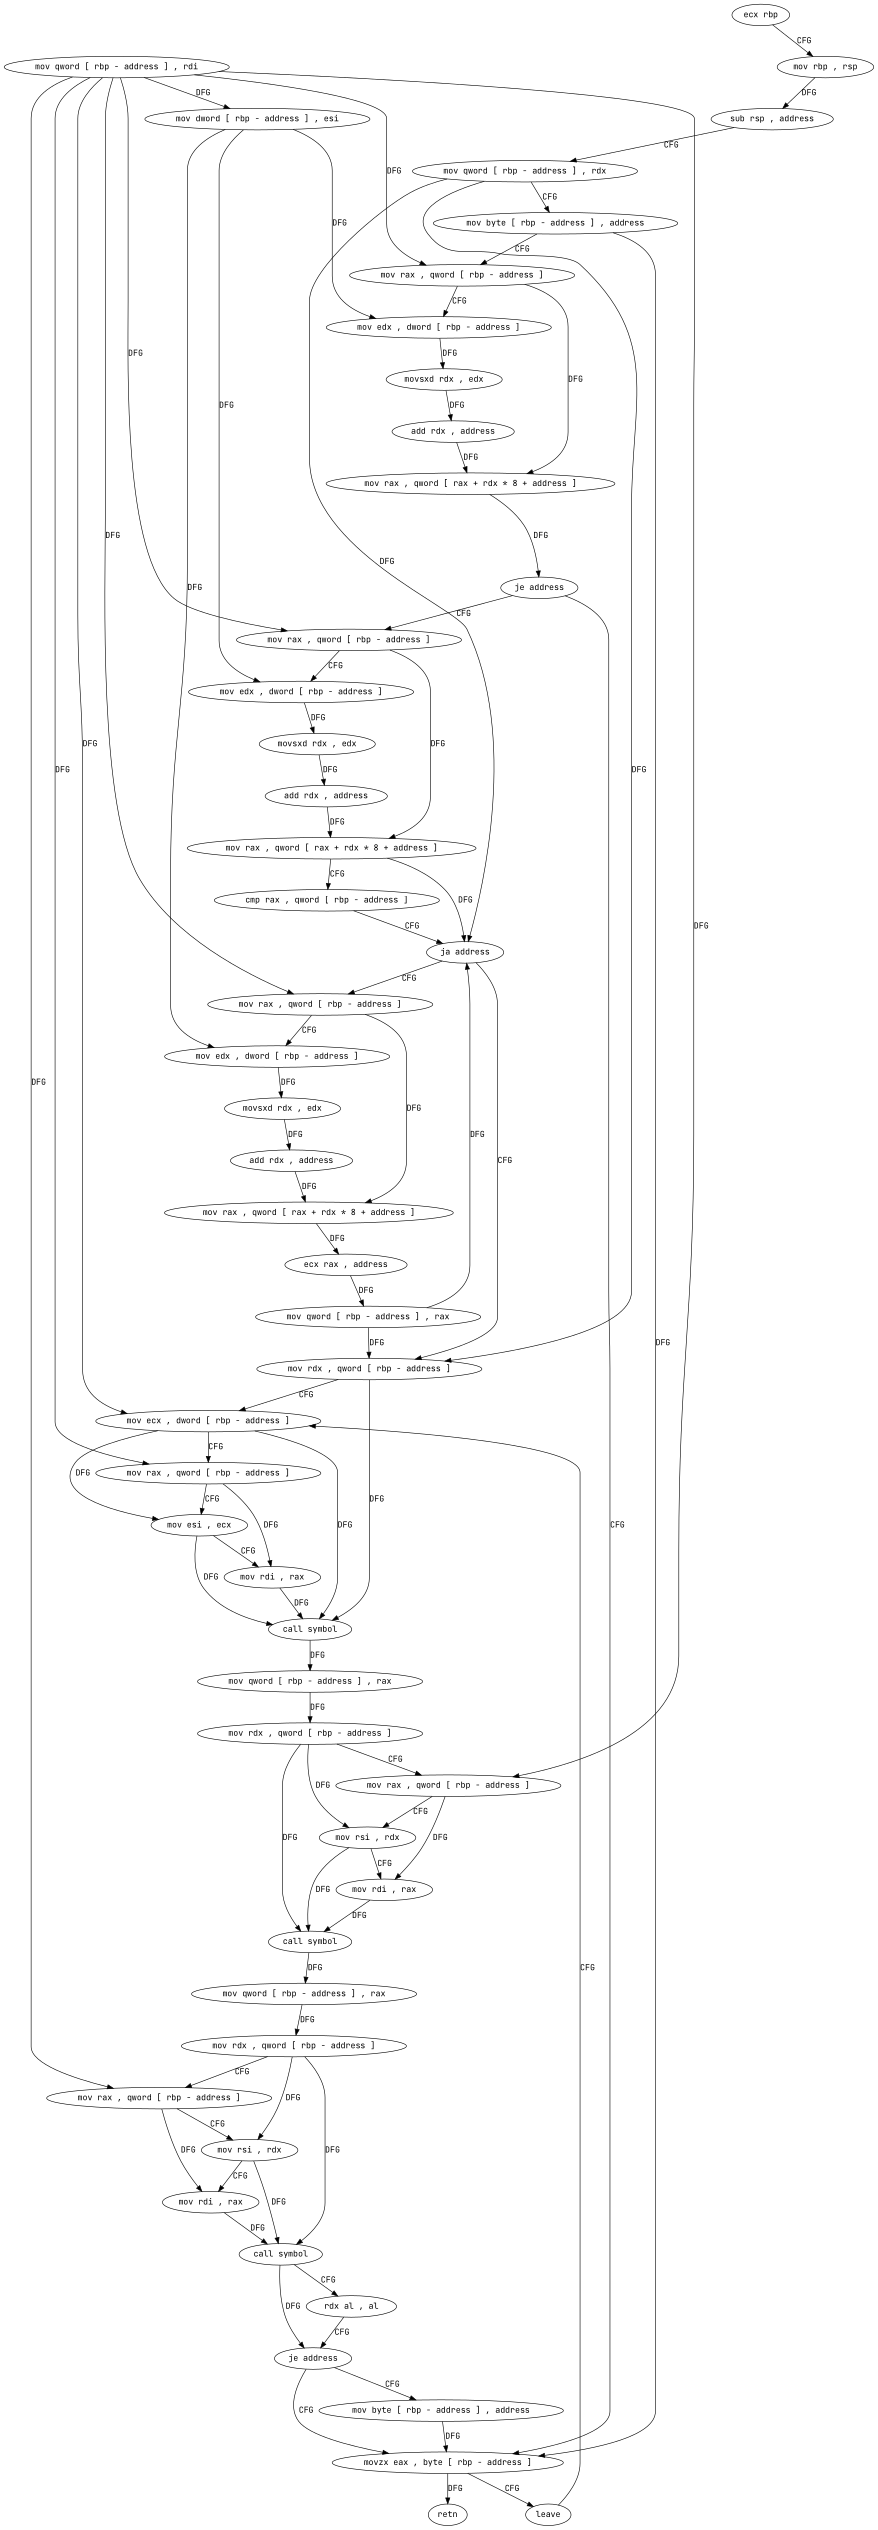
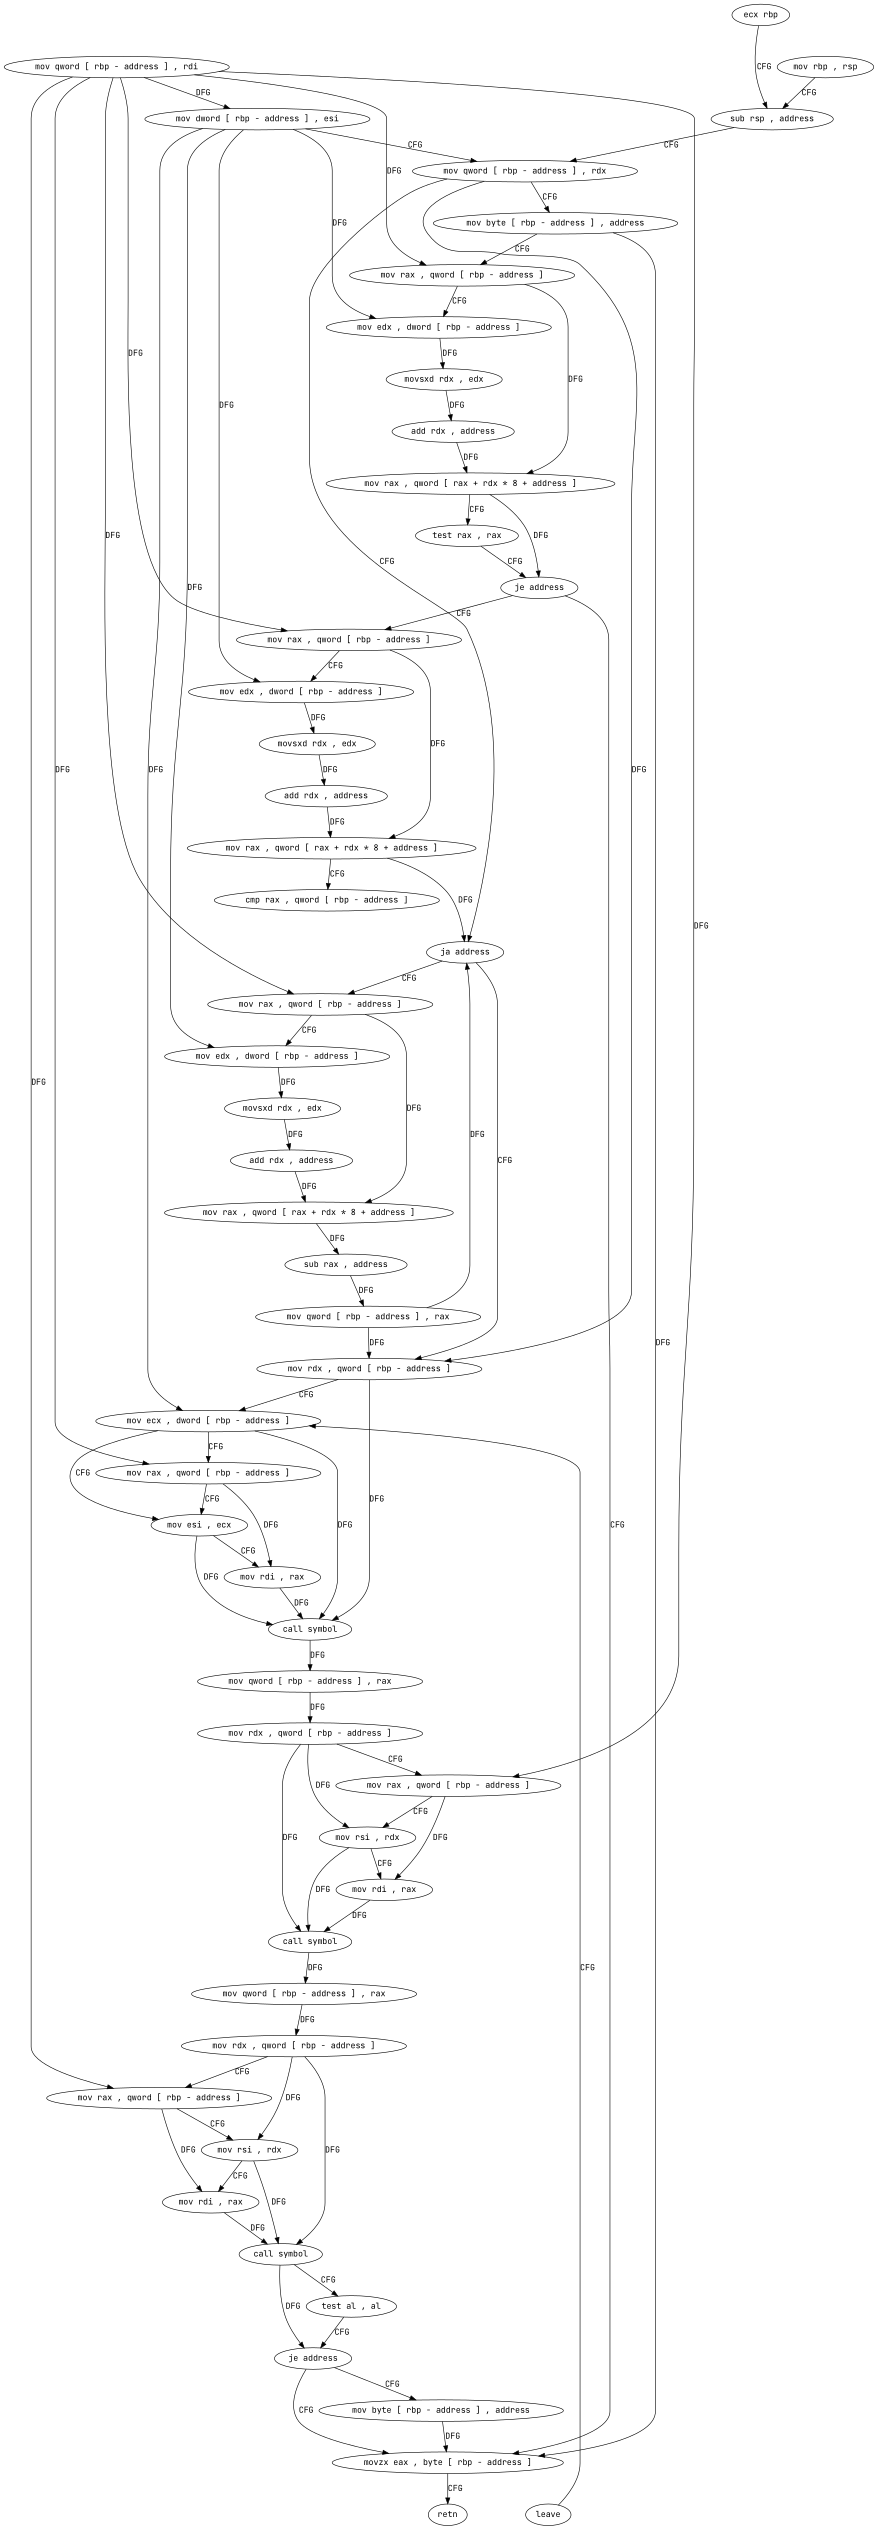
(790, 39) -> (755, 65)
(809, 93) -> (809, 93)
none -> (392, 145)
none -> (467, 536)
(387, 562) -> (387, 562)
(82, 750) -> (148, 763)
(395, 926) -> none
(346, 1265) -> (346, 1265)
(83, 1473) -> (83, 1473)
(351, 2306) -> (351, 2306)
(455, 2489) -> (455, 2489)
(498, 2489) -> none
